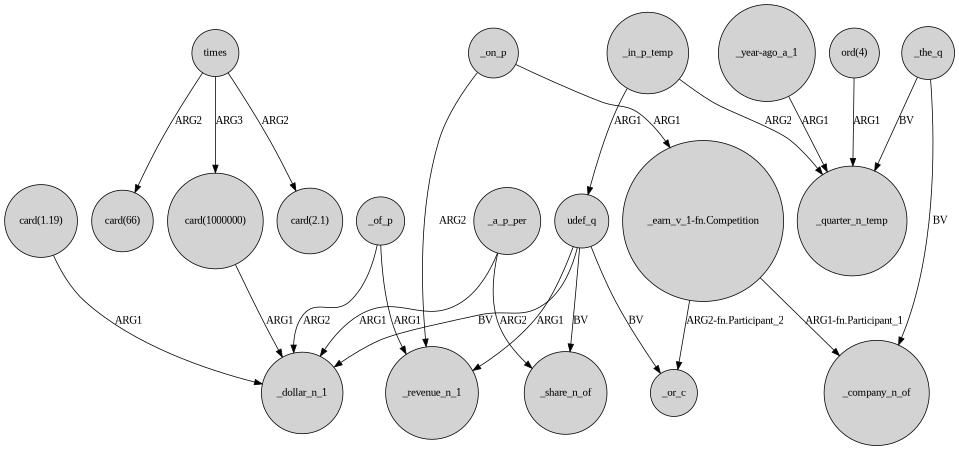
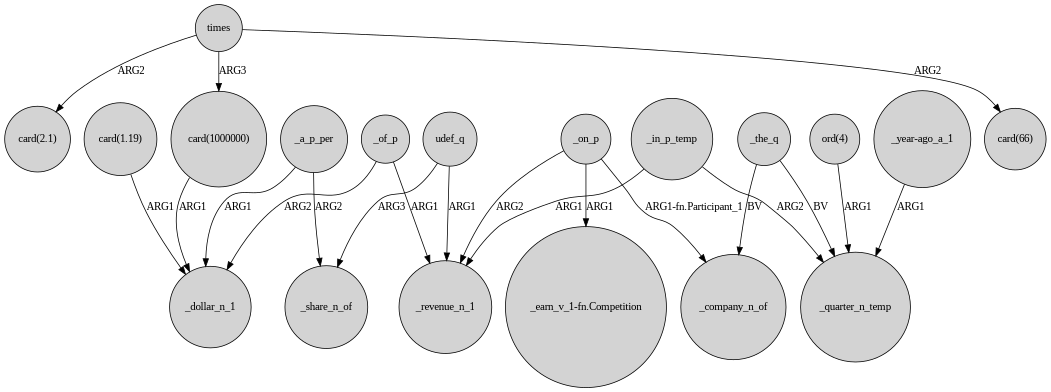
(606, 137) -> (551, 203)
(797, 314) -> (646, 214)
(472, 316) -> none
(581, 321) -> (392, 207)
(674, 393) -> none
